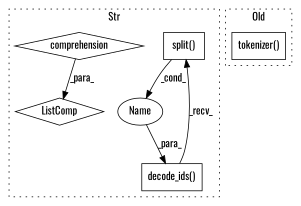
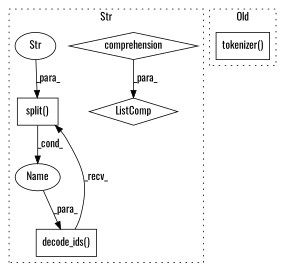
none -> (35, 46)
